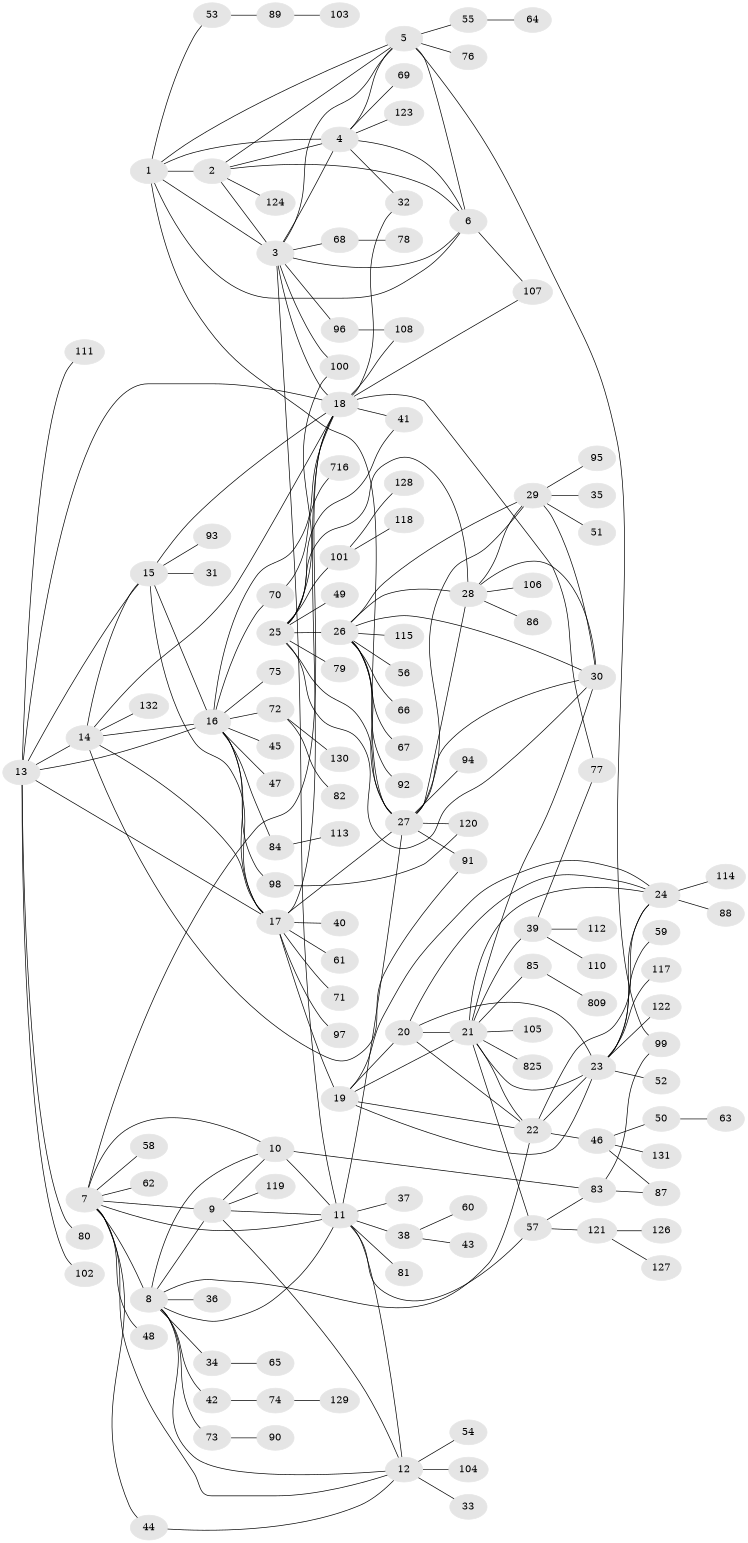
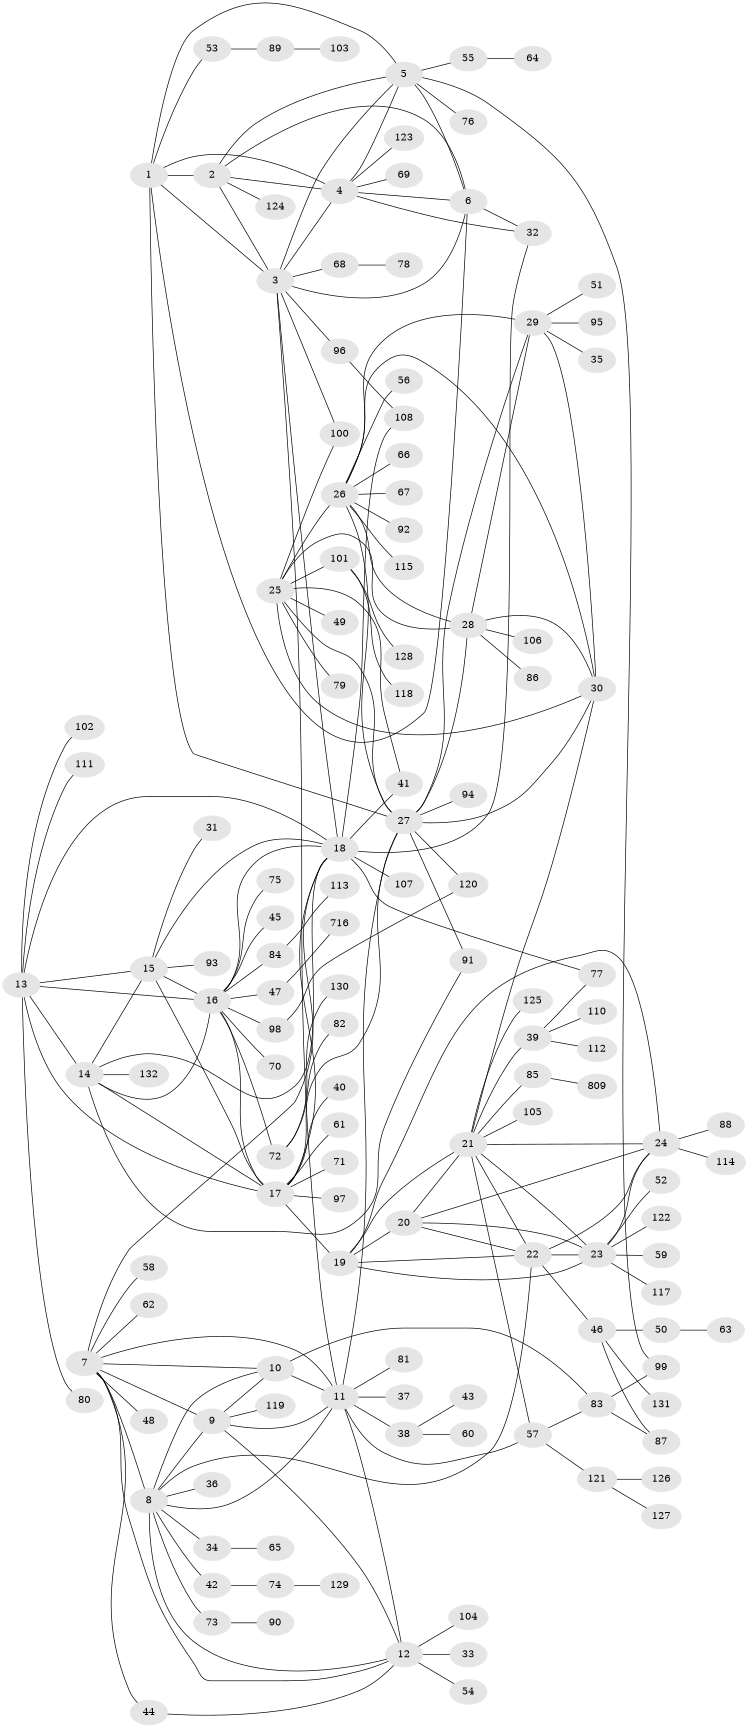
(501, 257) -> (501, 217)
(302, 558) -> (317, 949)
(533, 1067) -> (533, 1001)
